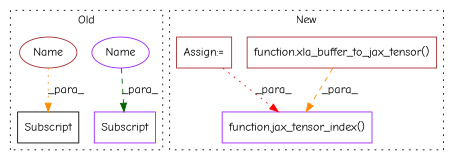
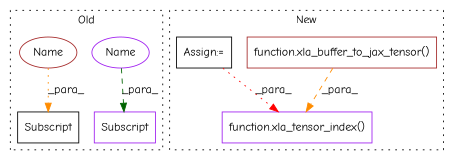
(204, 53) -> (204, 53)
(297, 127) -> (297, 127)
